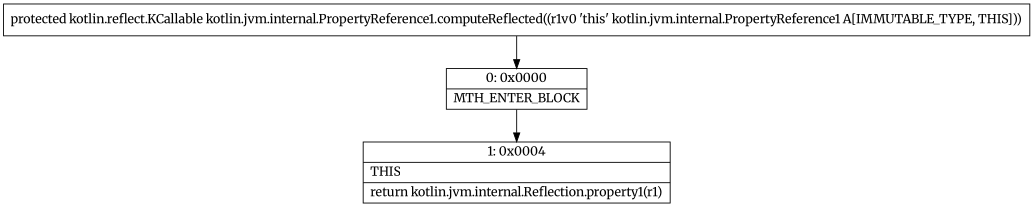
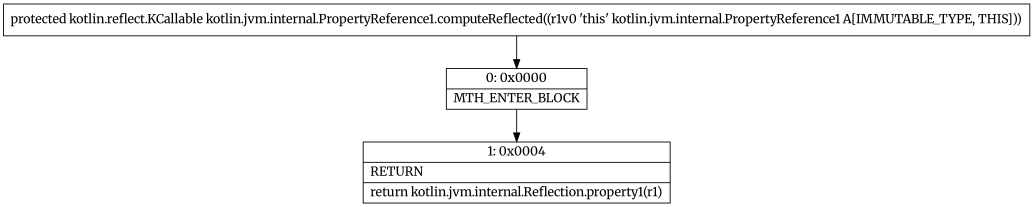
(386, 172) -> (397, 172)
